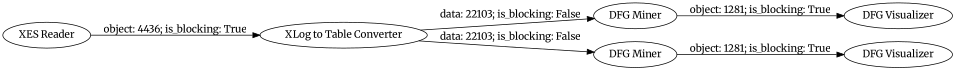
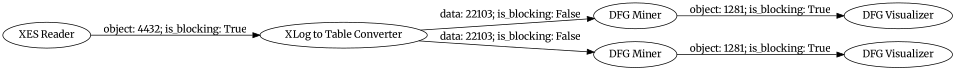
(175, 30) -> (175, 30)
